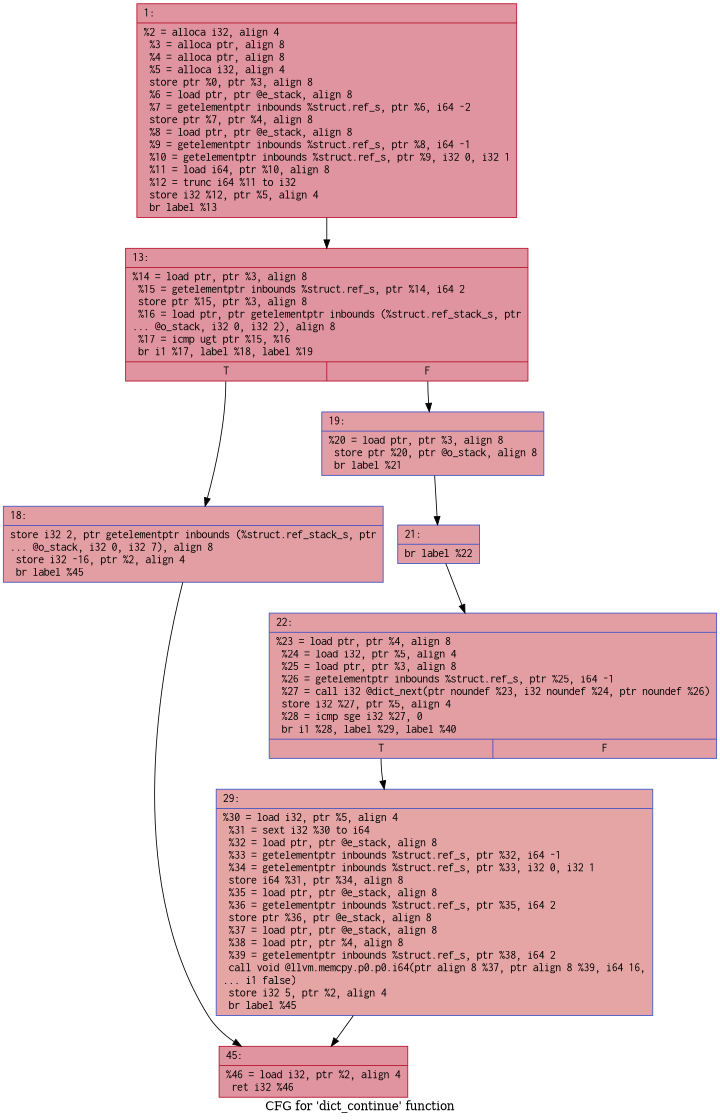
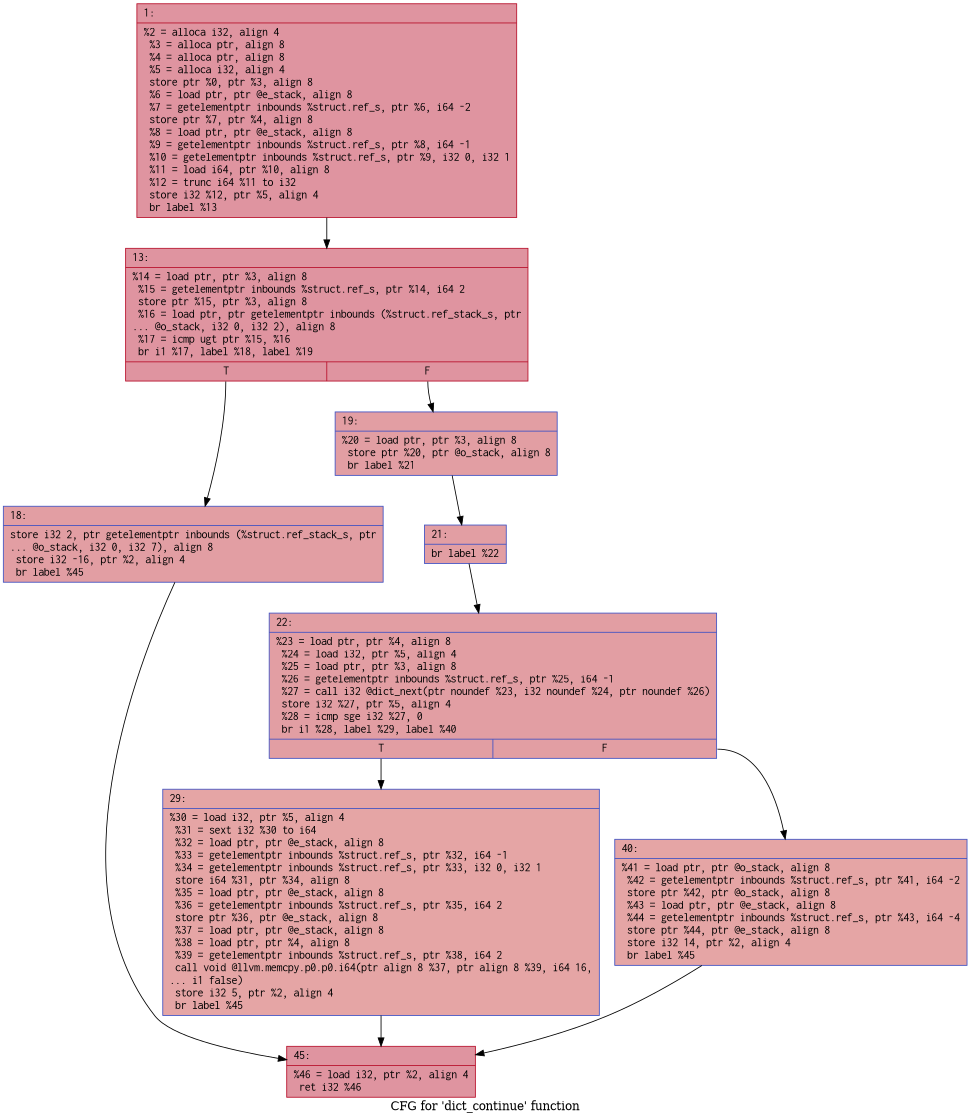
none -> (791, 902)
